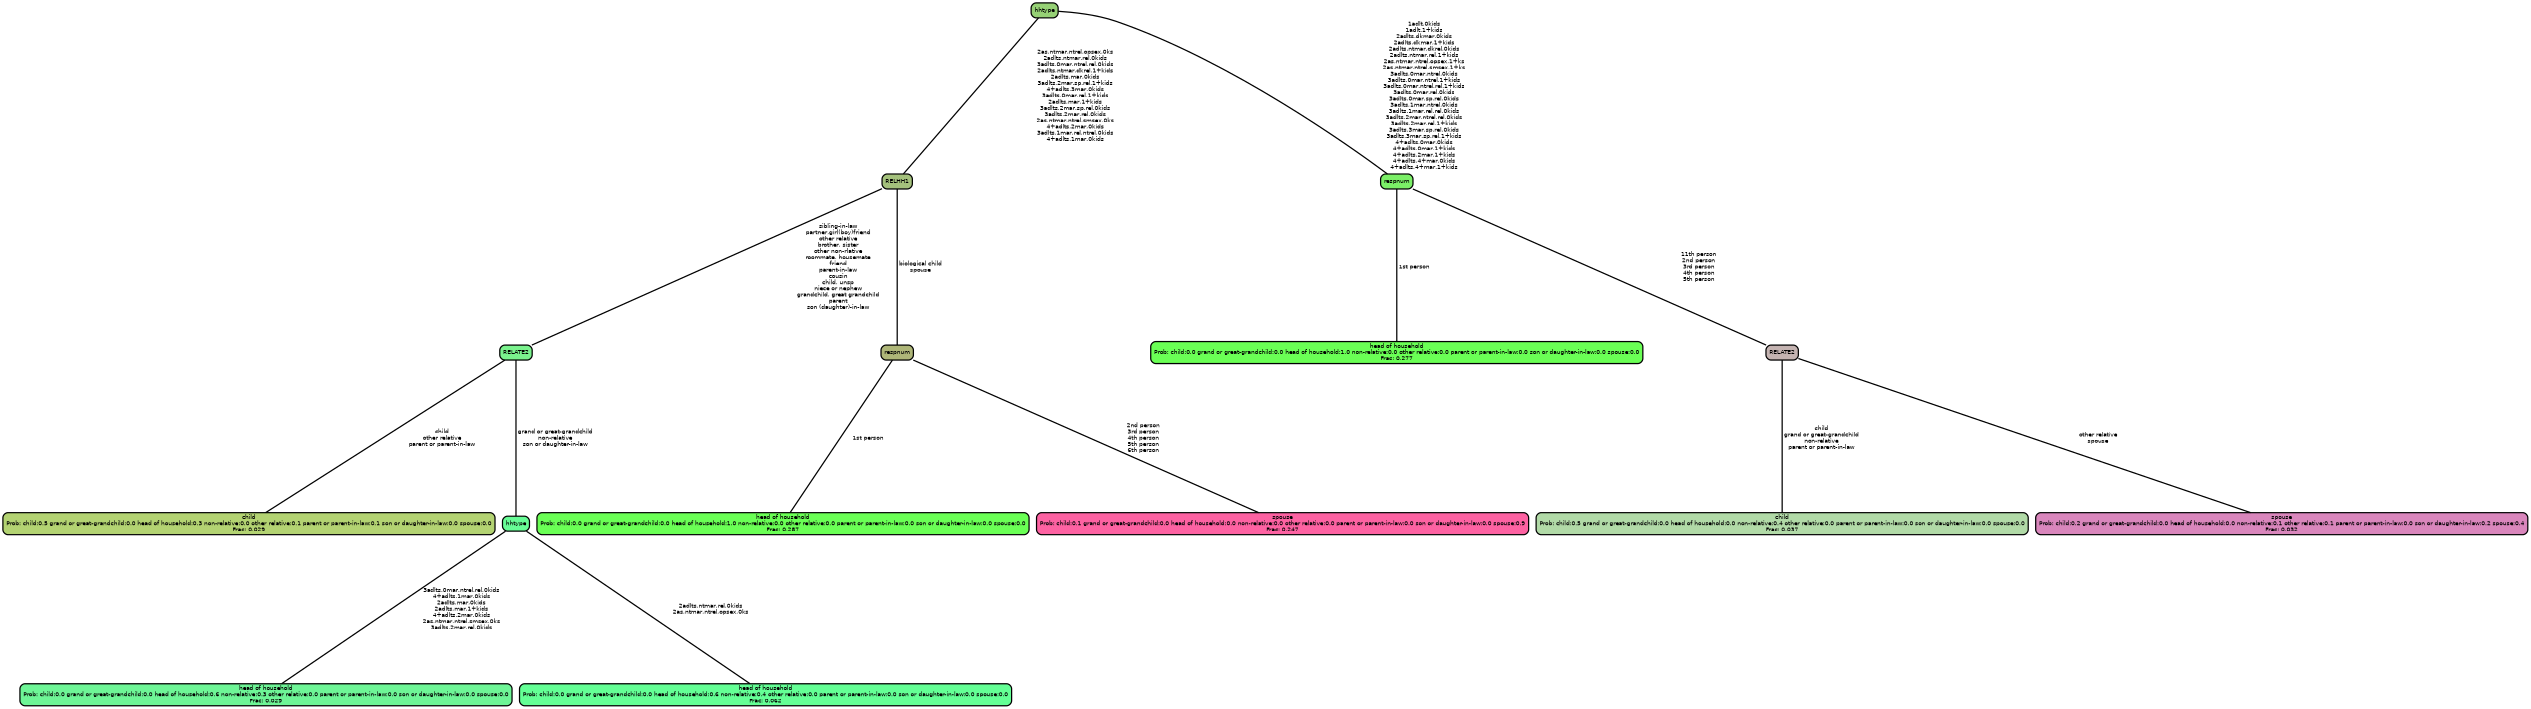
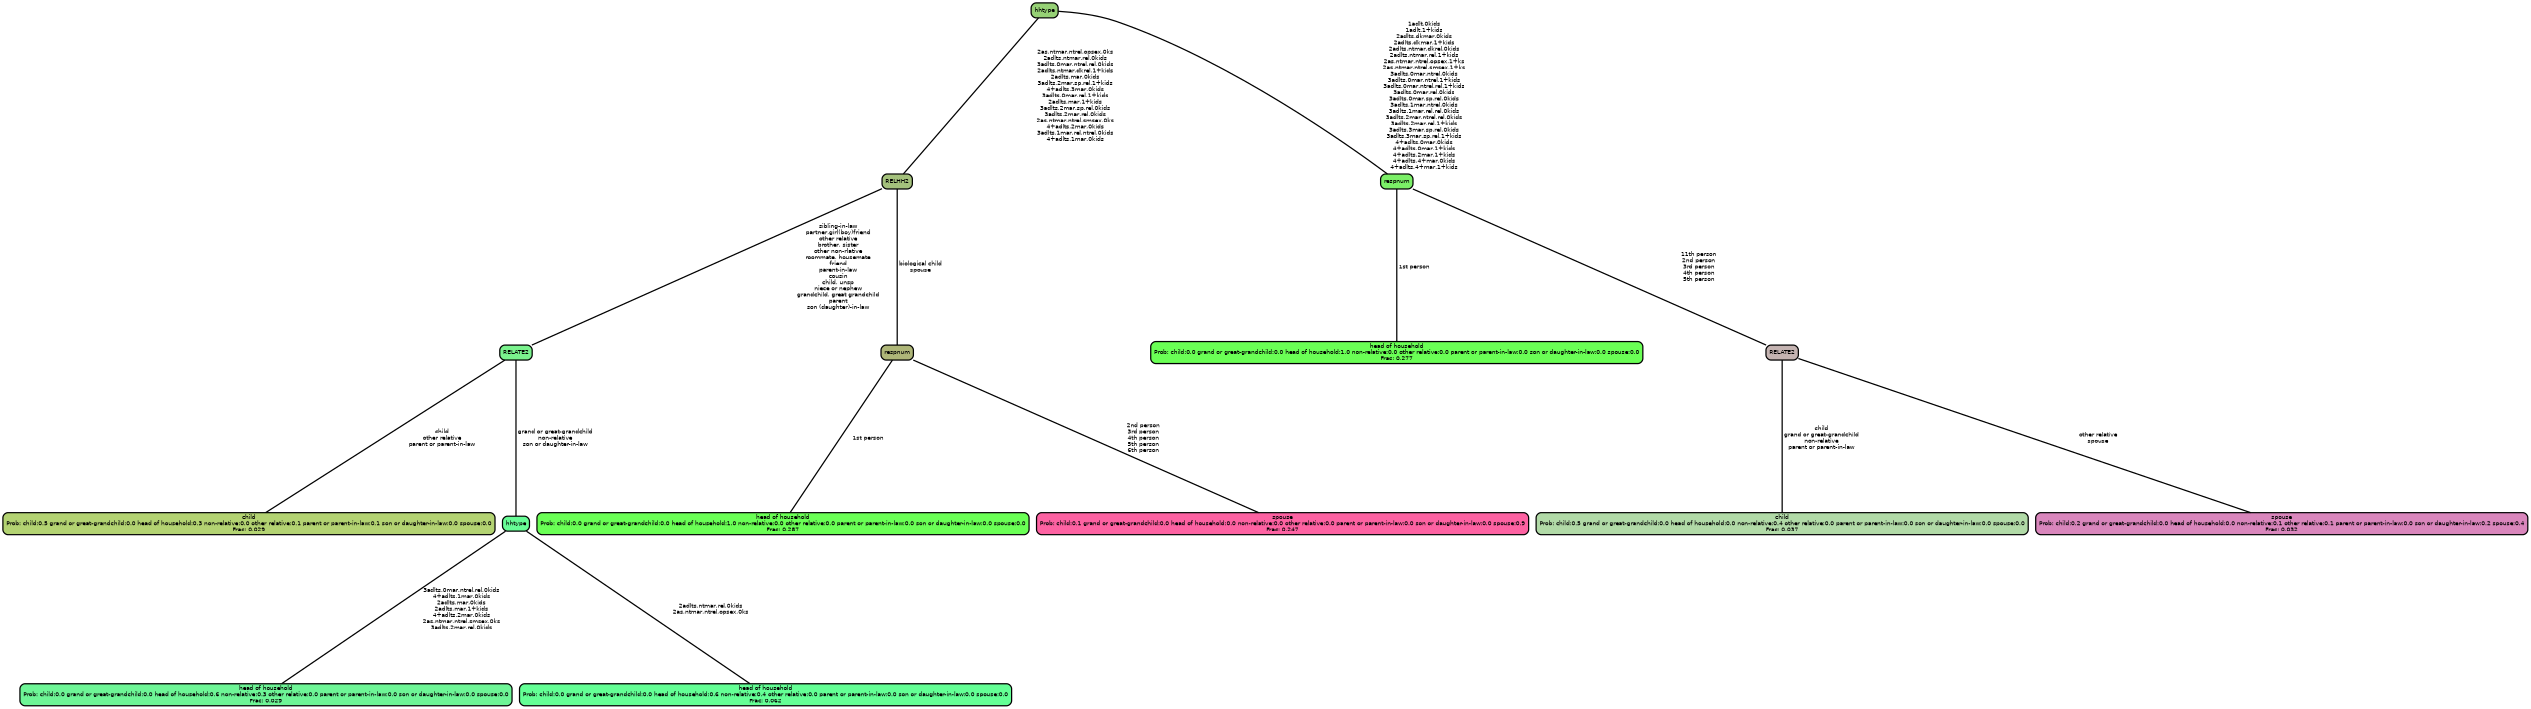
(897, 181) -> (897, 181)
